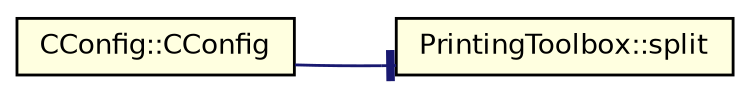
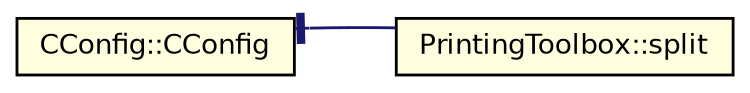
(338, 66) -> (353, 28)
